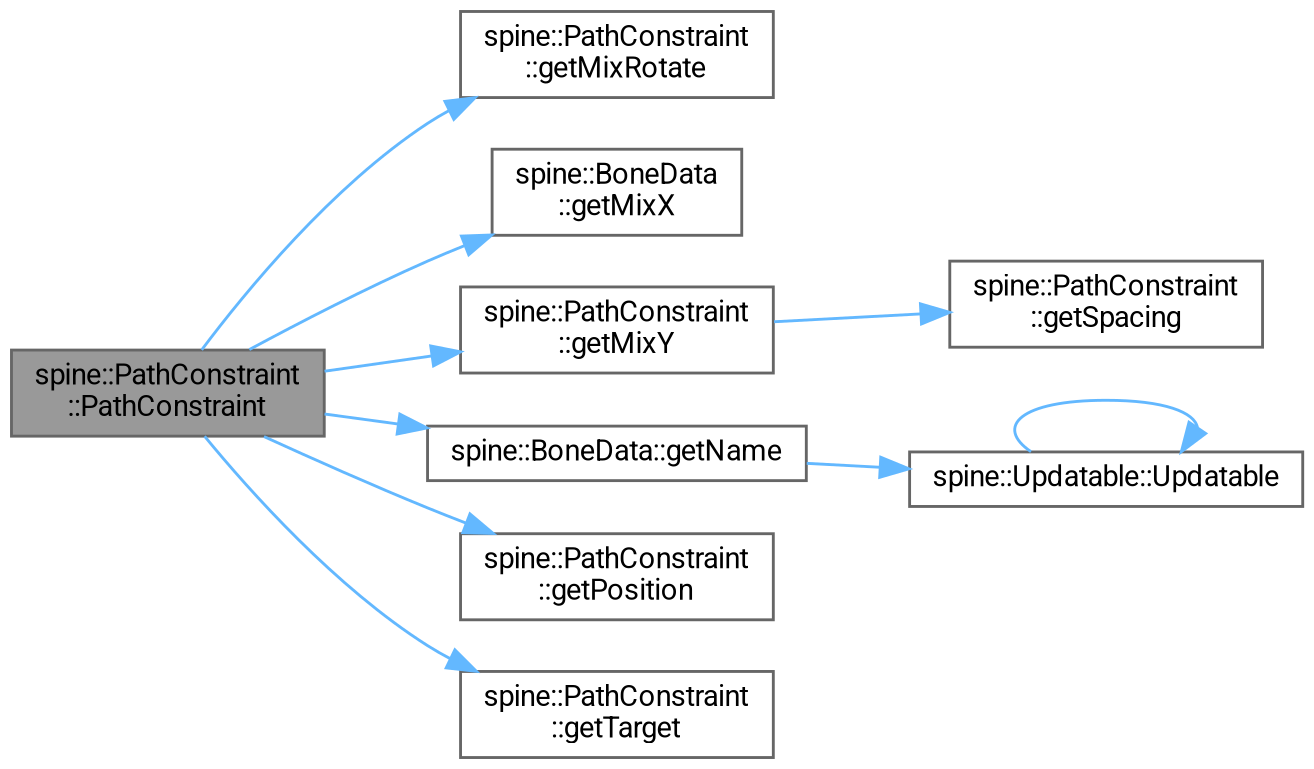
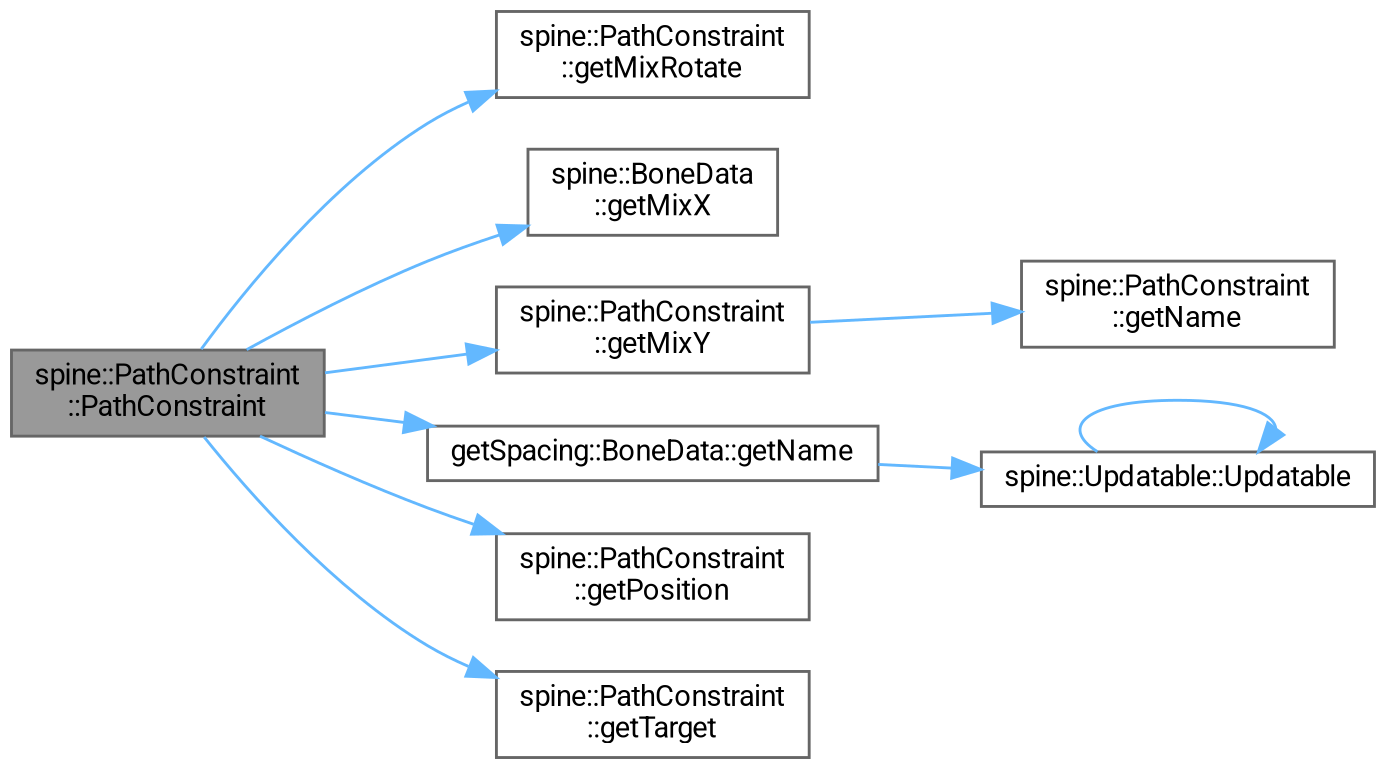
(1106, 304) -> (1178, 304)
(617, 453) -> (653, 453)
